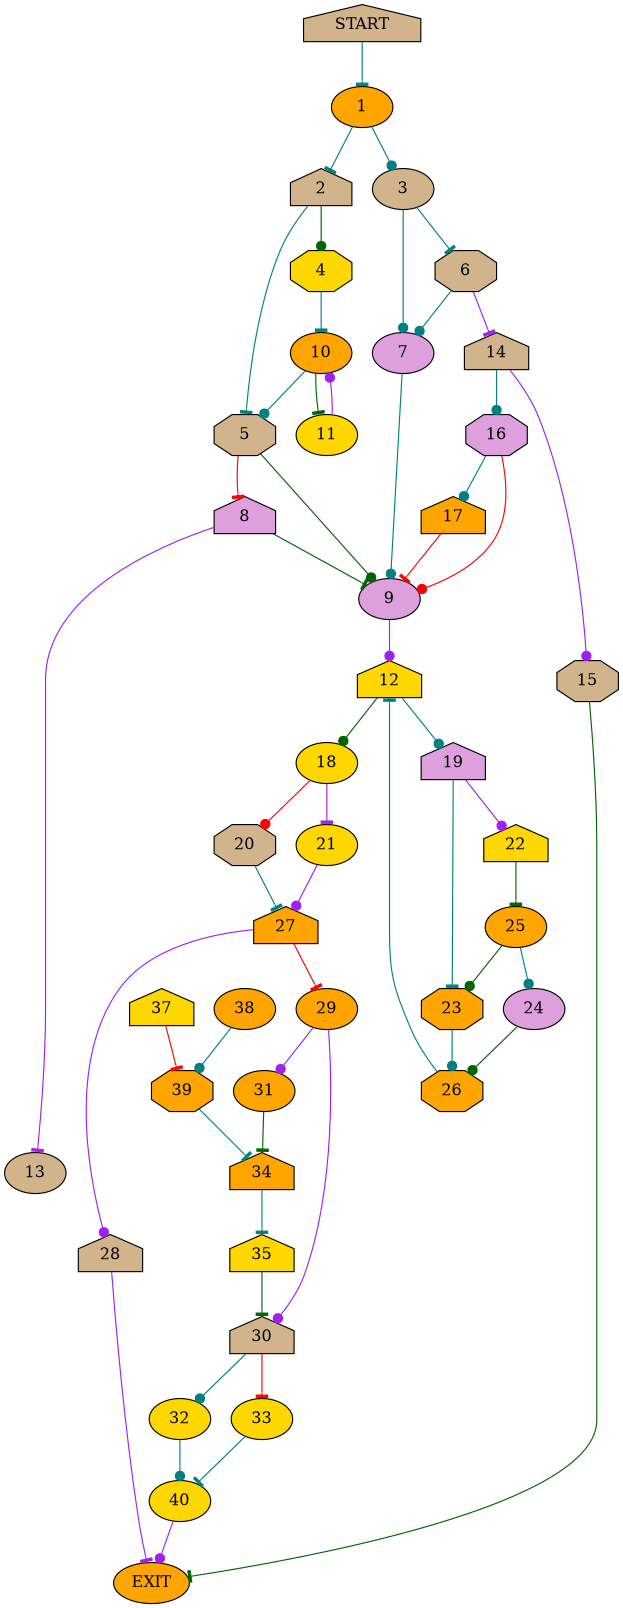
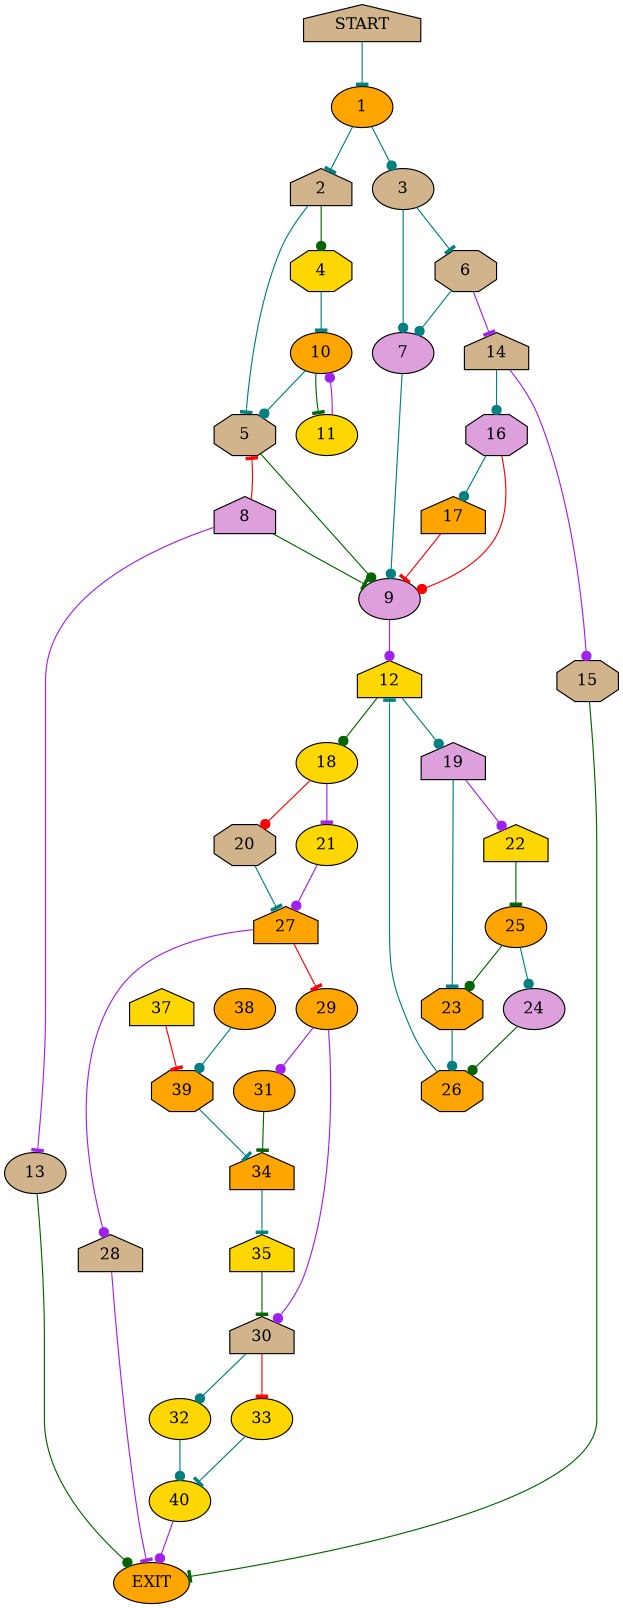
(237, 475) -> (253, 480)
none -> (44, 1389)
